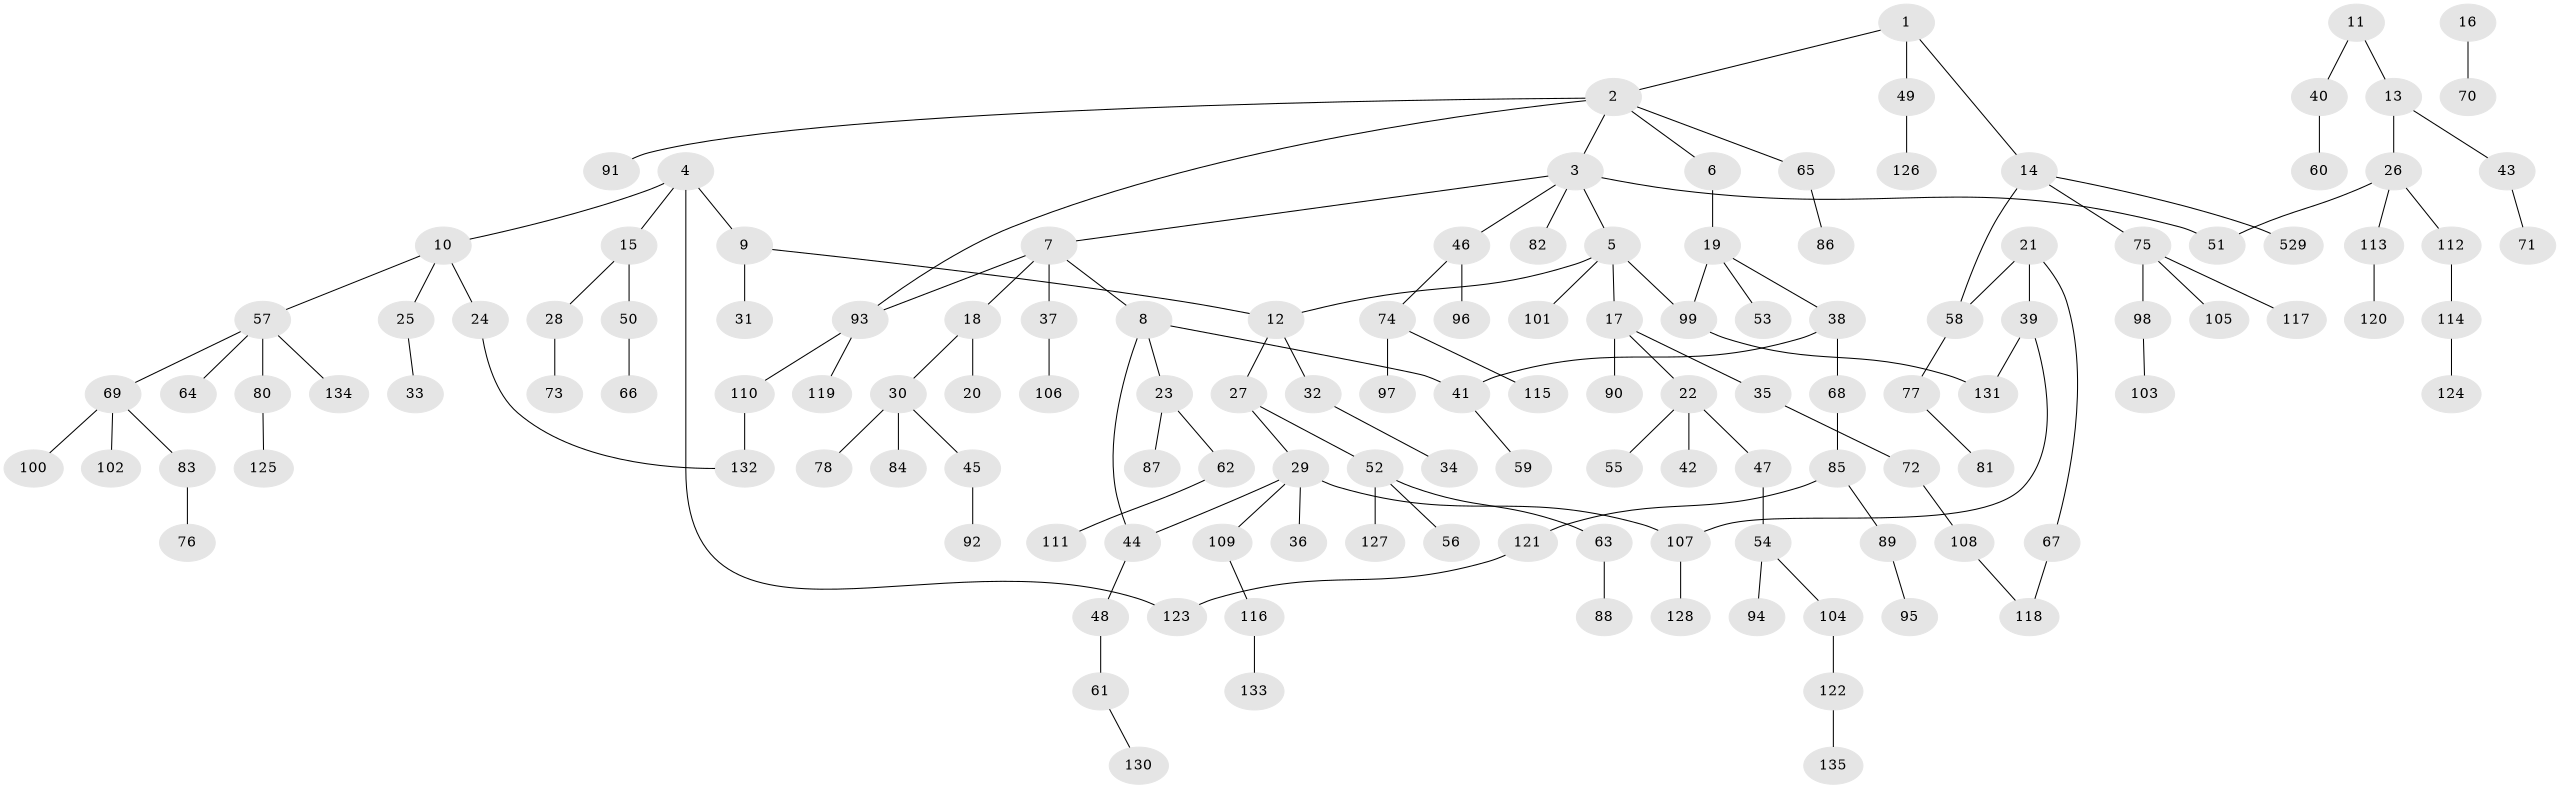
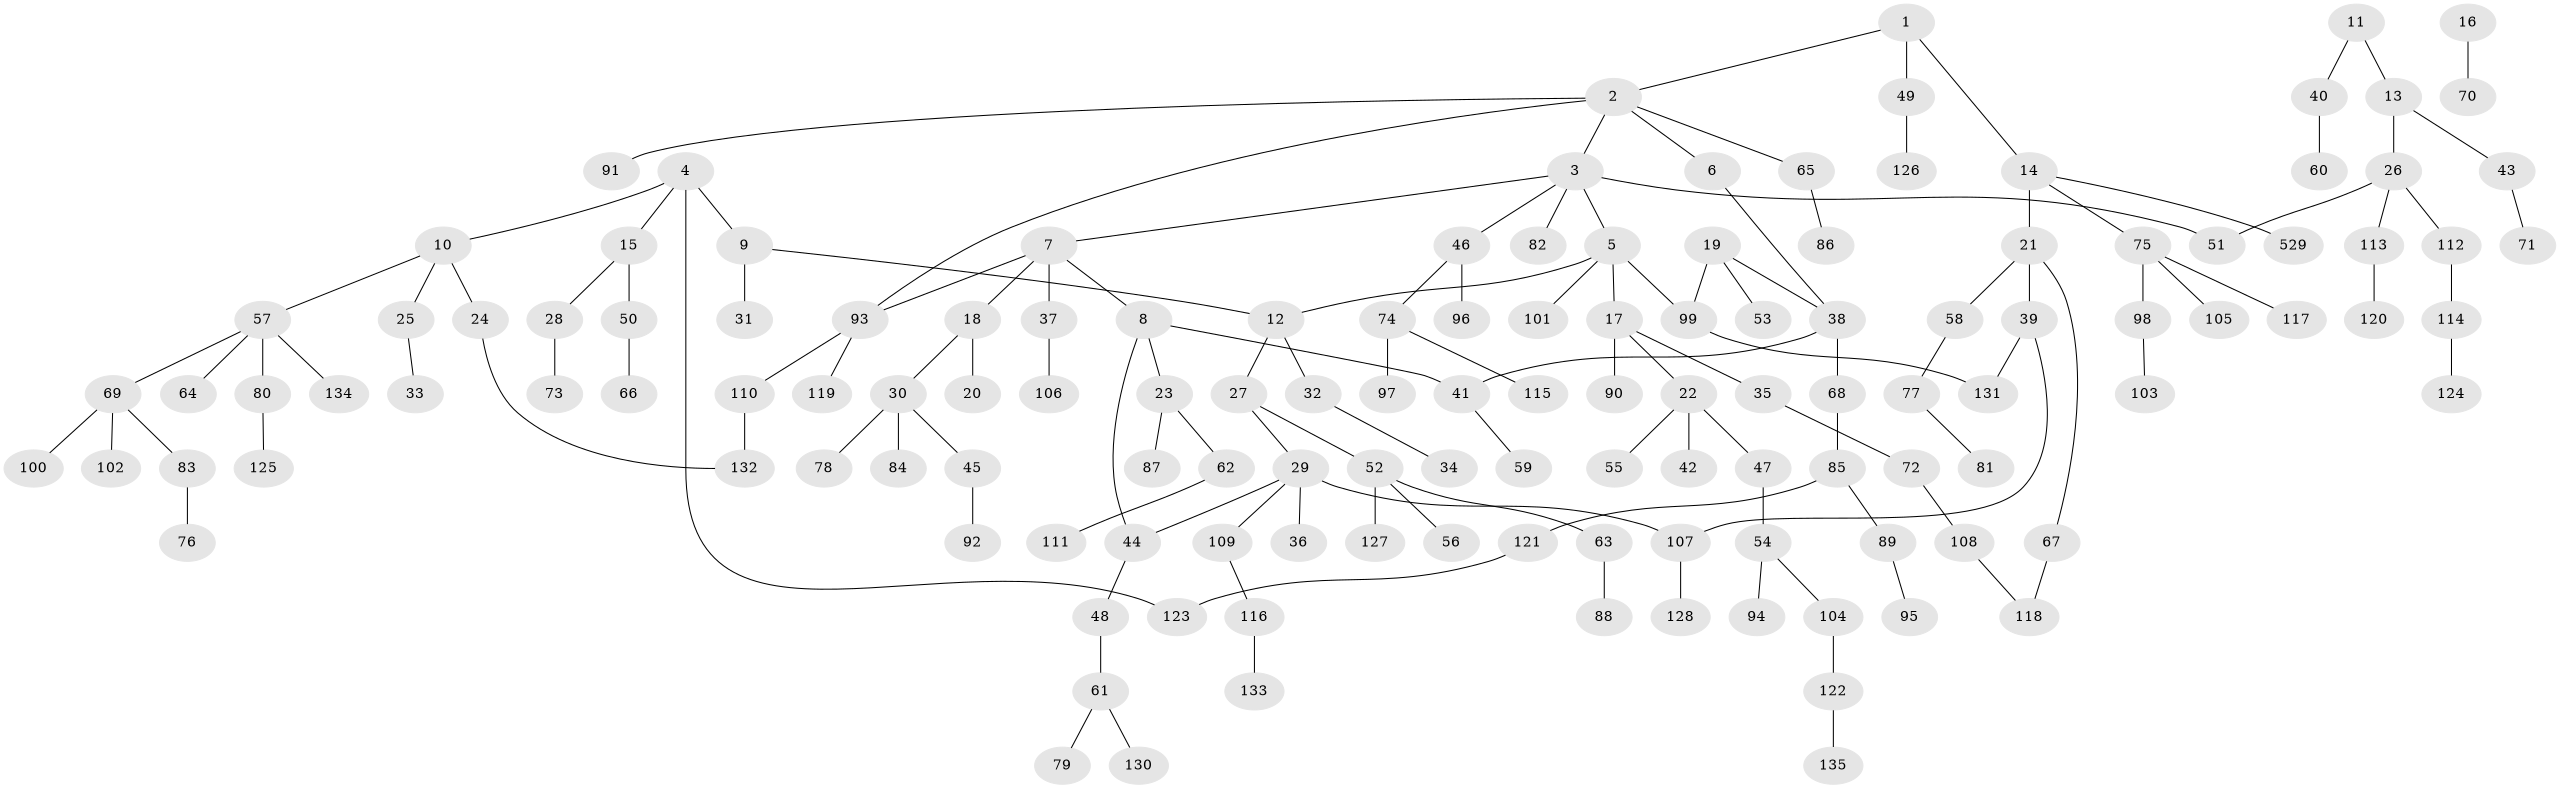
(1713, 209) -> (1774, 246)
(1984, 243) -> (2029, 209)
none -> (1062, 766)
